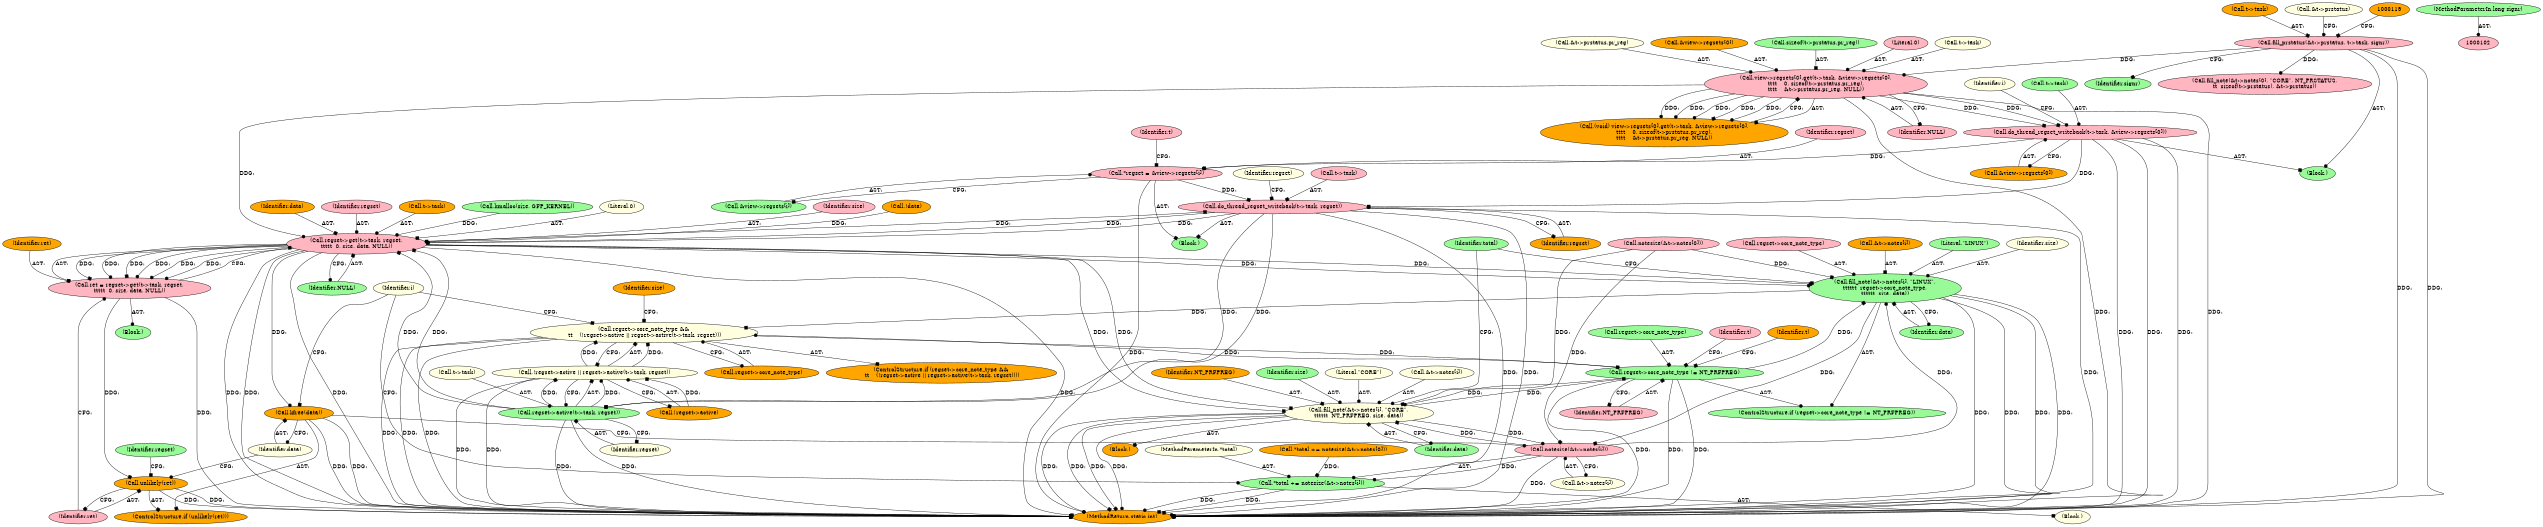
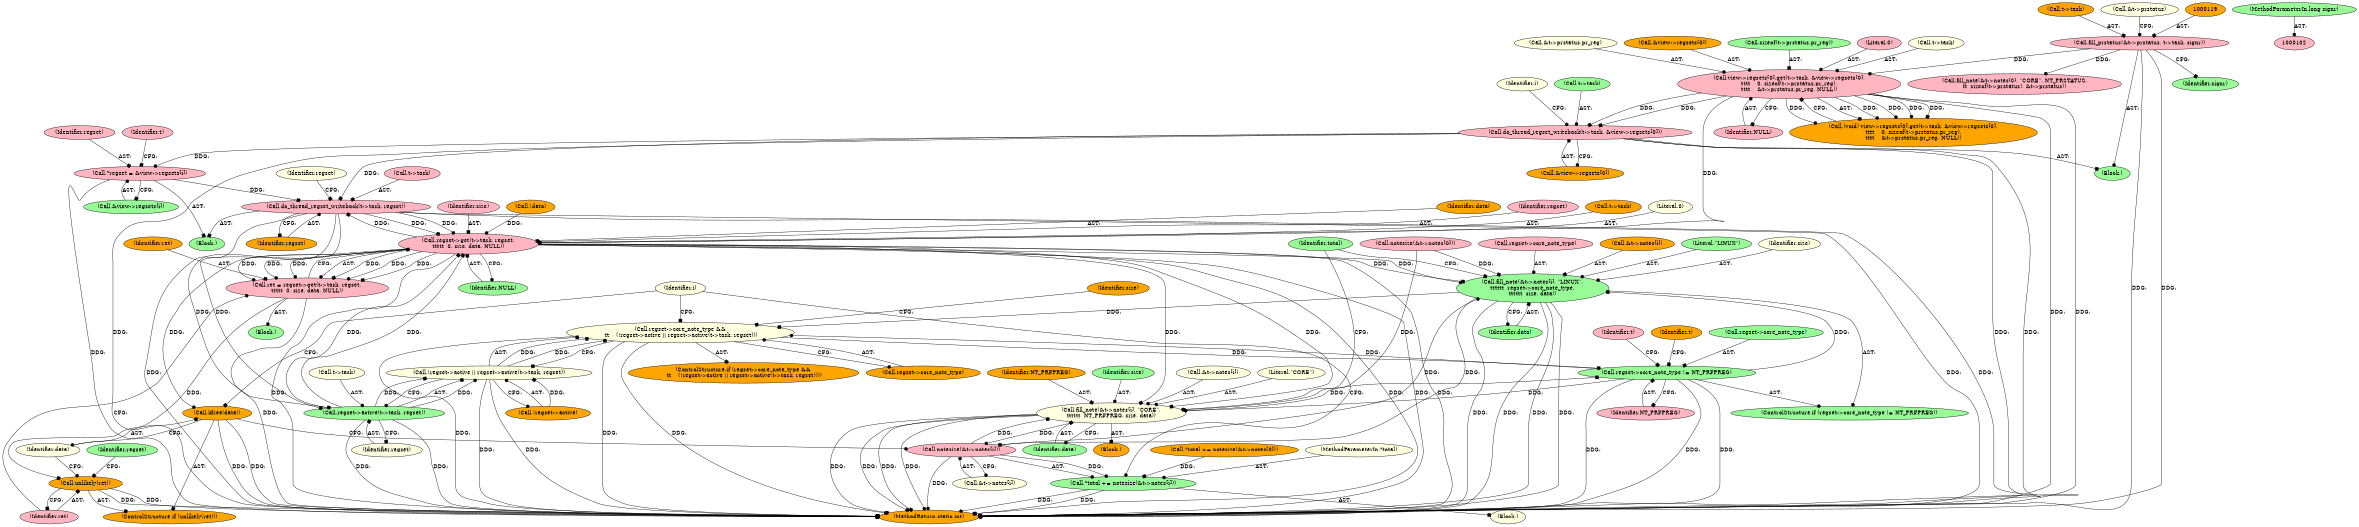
(2369, 26) -> (2184, 26)
(527, 207) -> none
(1577, 336) -> none
(637, 394) -> (508, 396)
